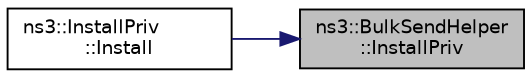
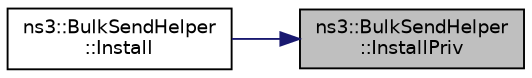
(120, 39) -> (120, 39)
